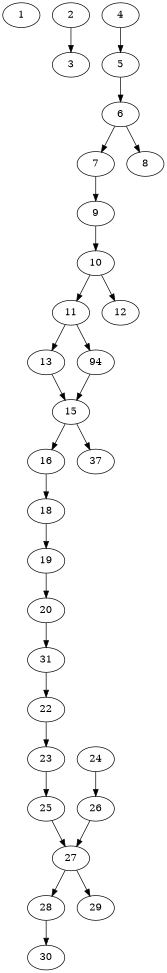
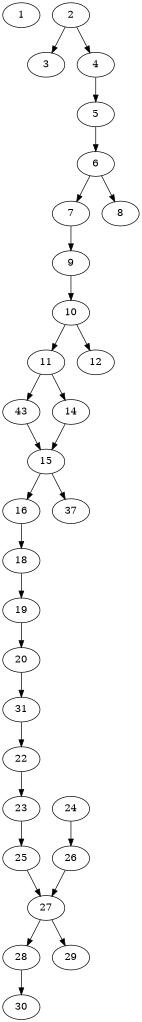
none -> (82, 37)
(46, 362) -> (21, 412)
(96, 362) -> (71, 412)
